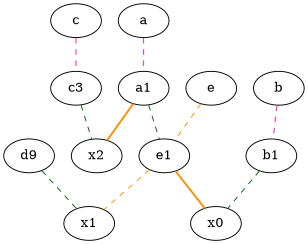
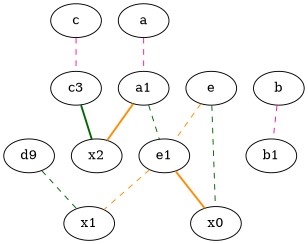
(86, 122) -> (86, 122)
(244, 190) -> (214, 156)
